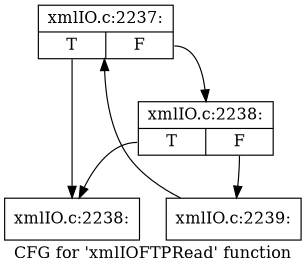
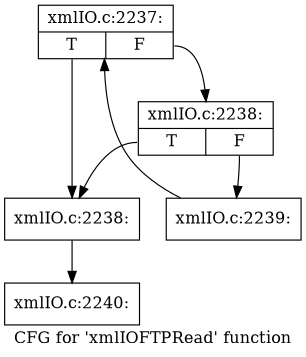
none -> (72, 304)
